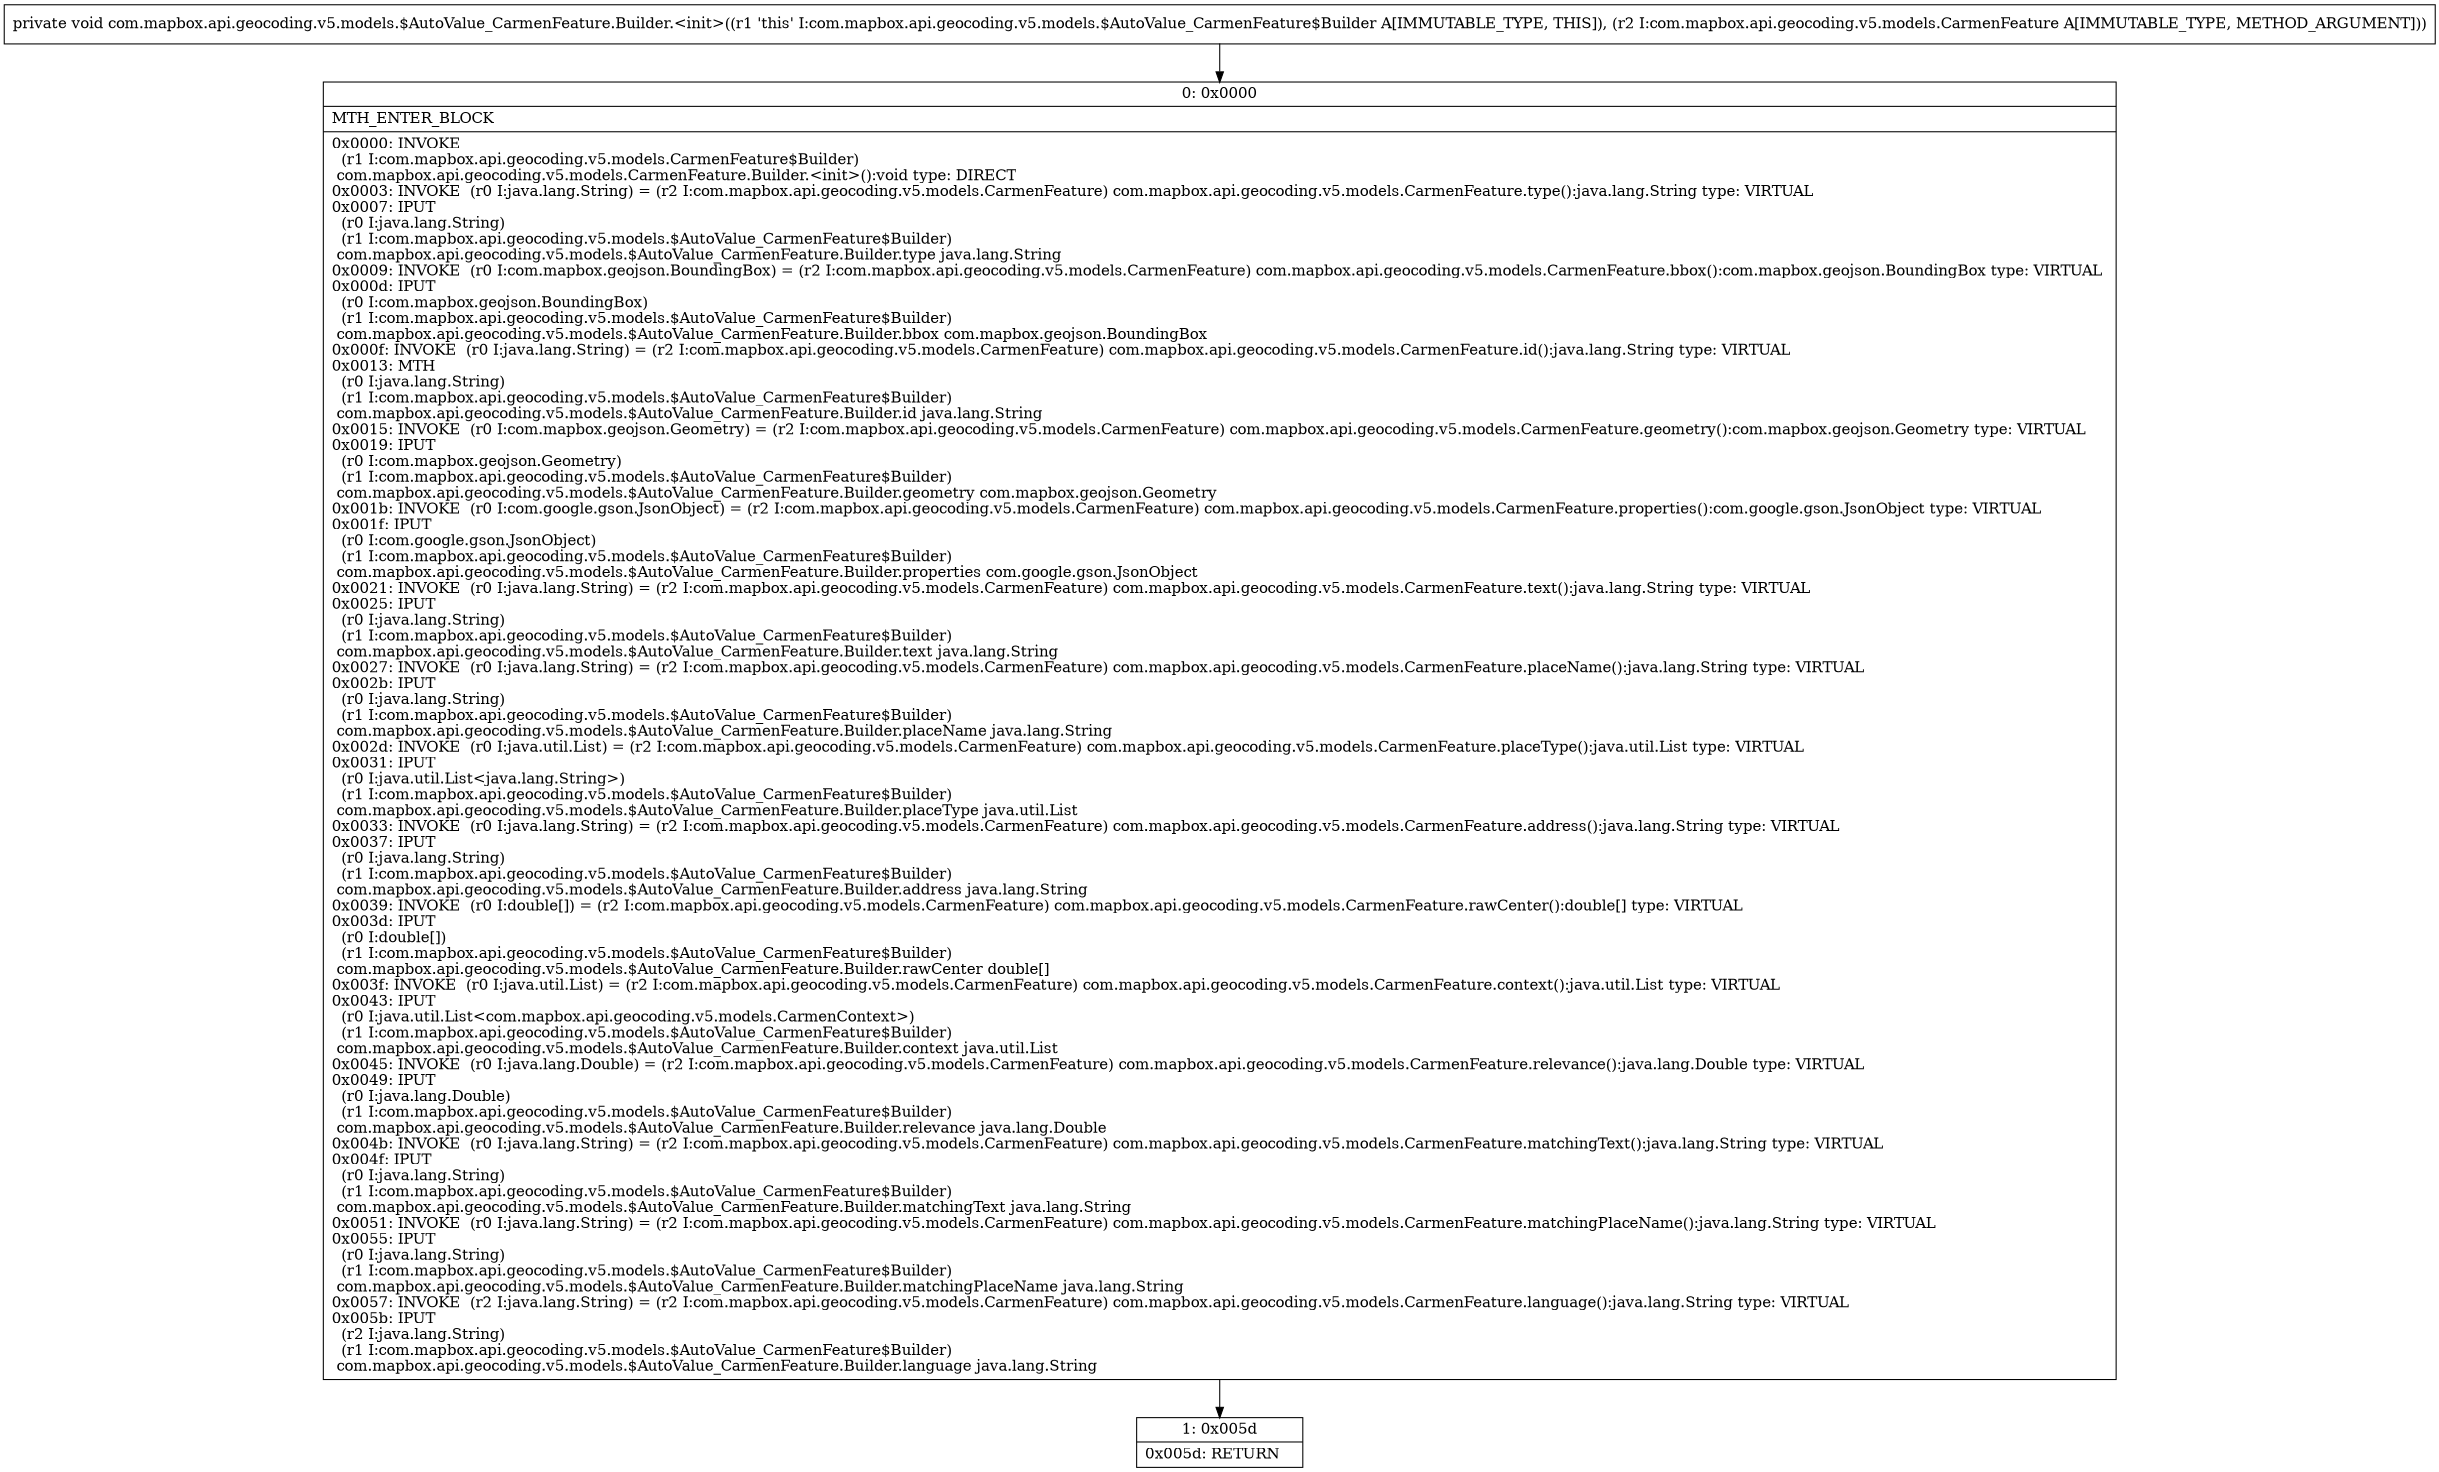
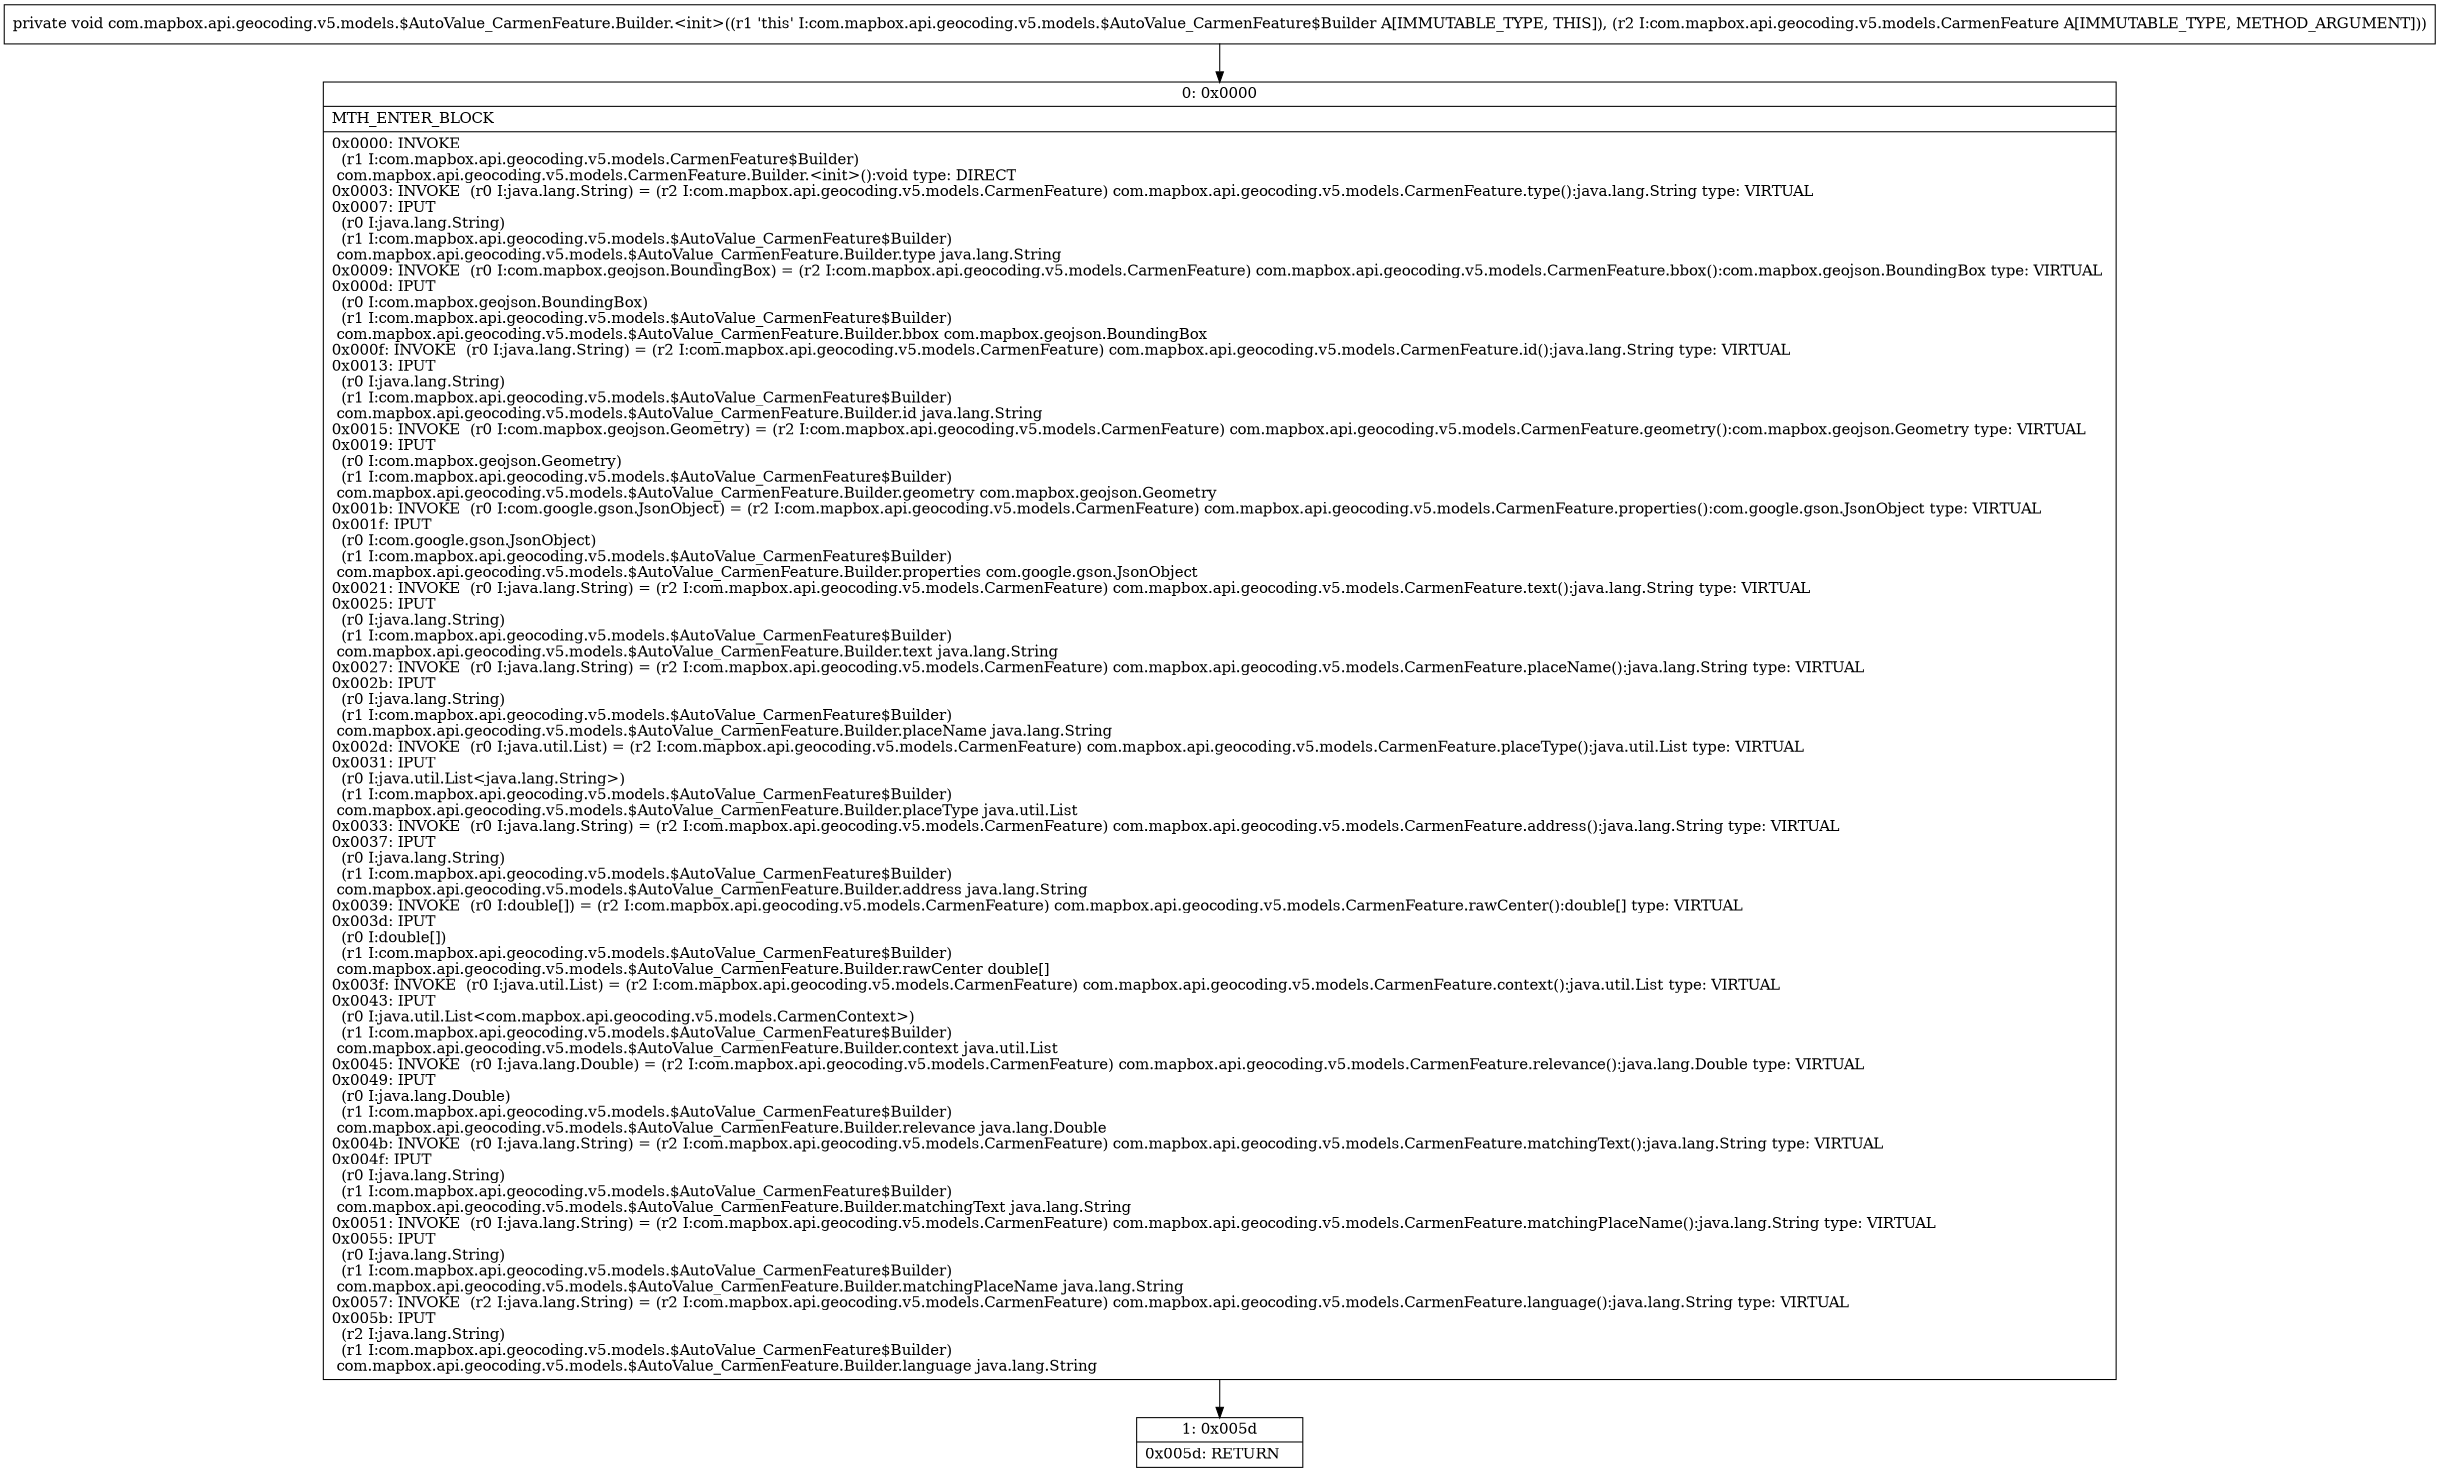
(388, 366) -> (388, 366)
